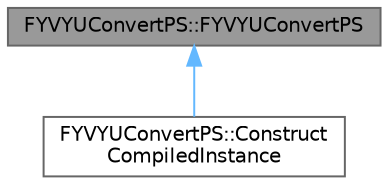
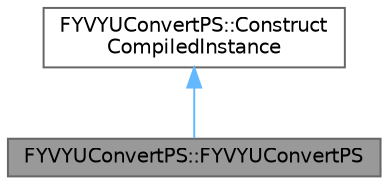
(194, 91) -> (194, 113)
